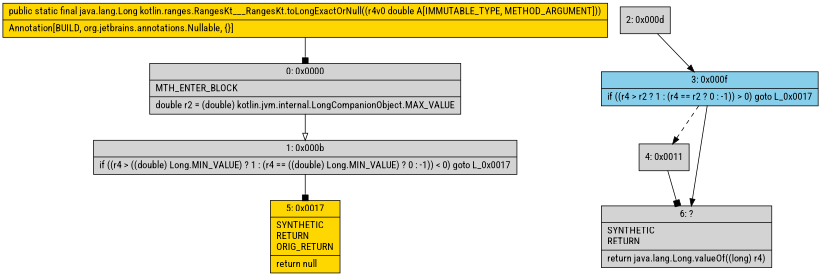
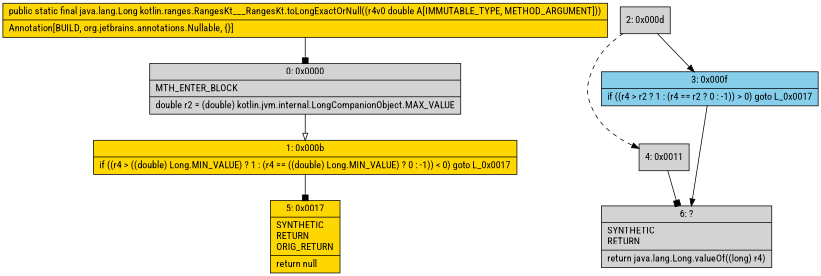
(688, 122) -> (588, 93)
(305, 157) -> (305, 157)
